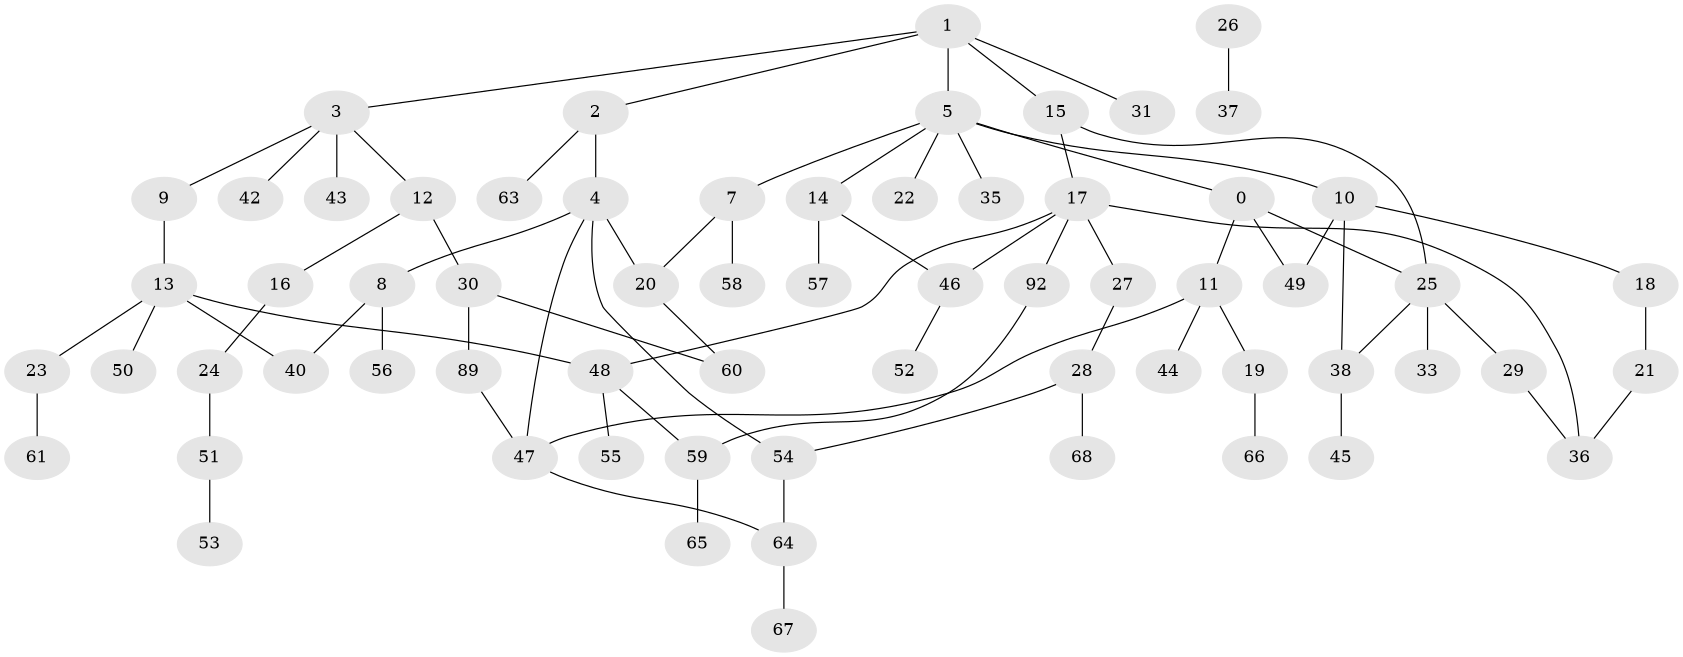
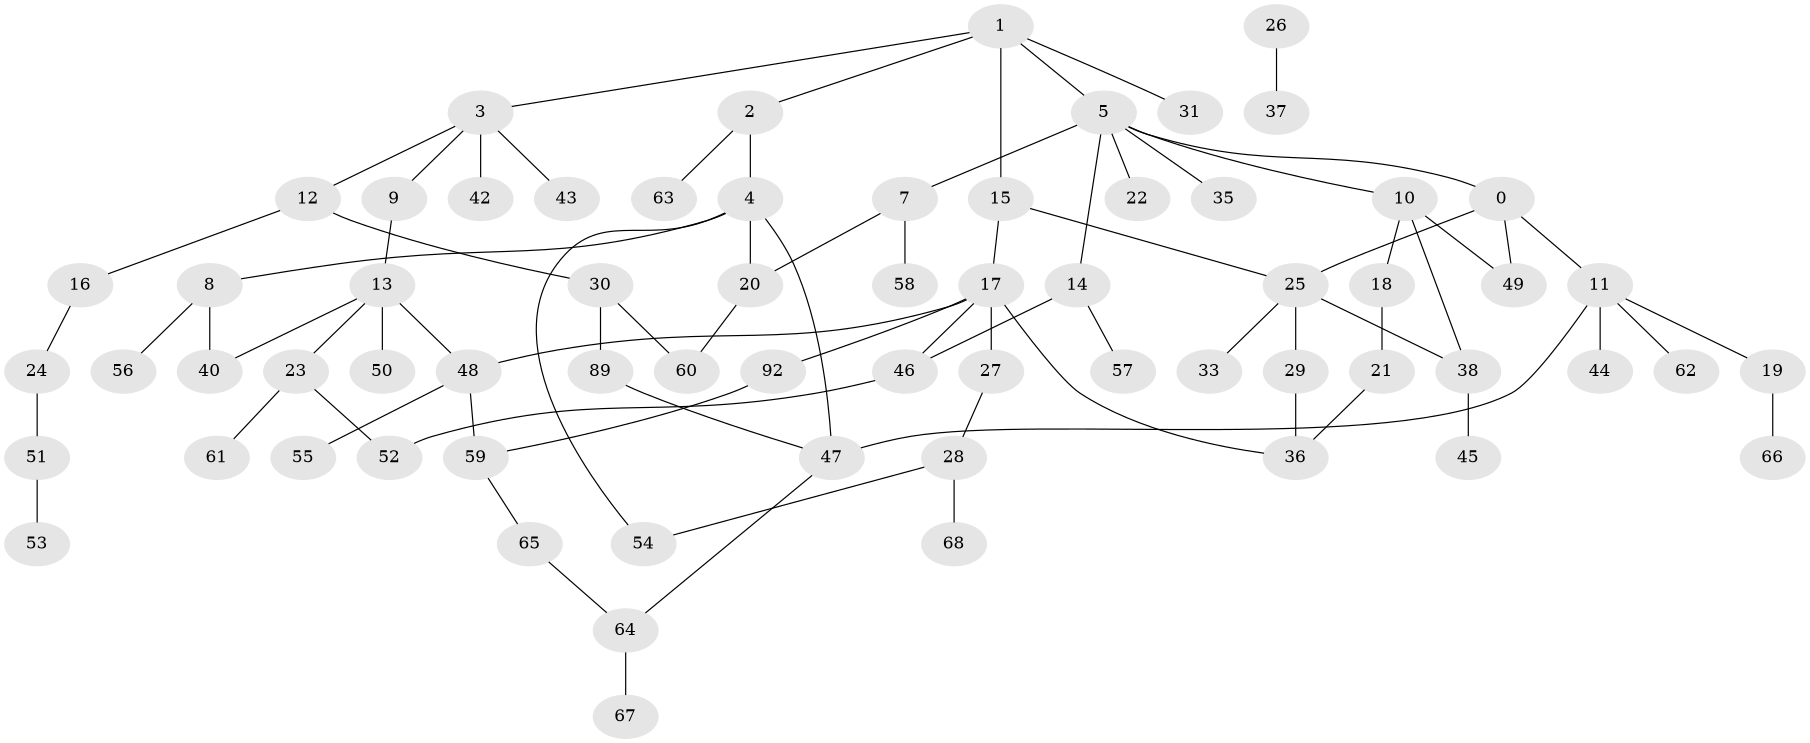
none -> (1686, 372)
none -> (343, 415)
(784, 501) -> (578, 587)
